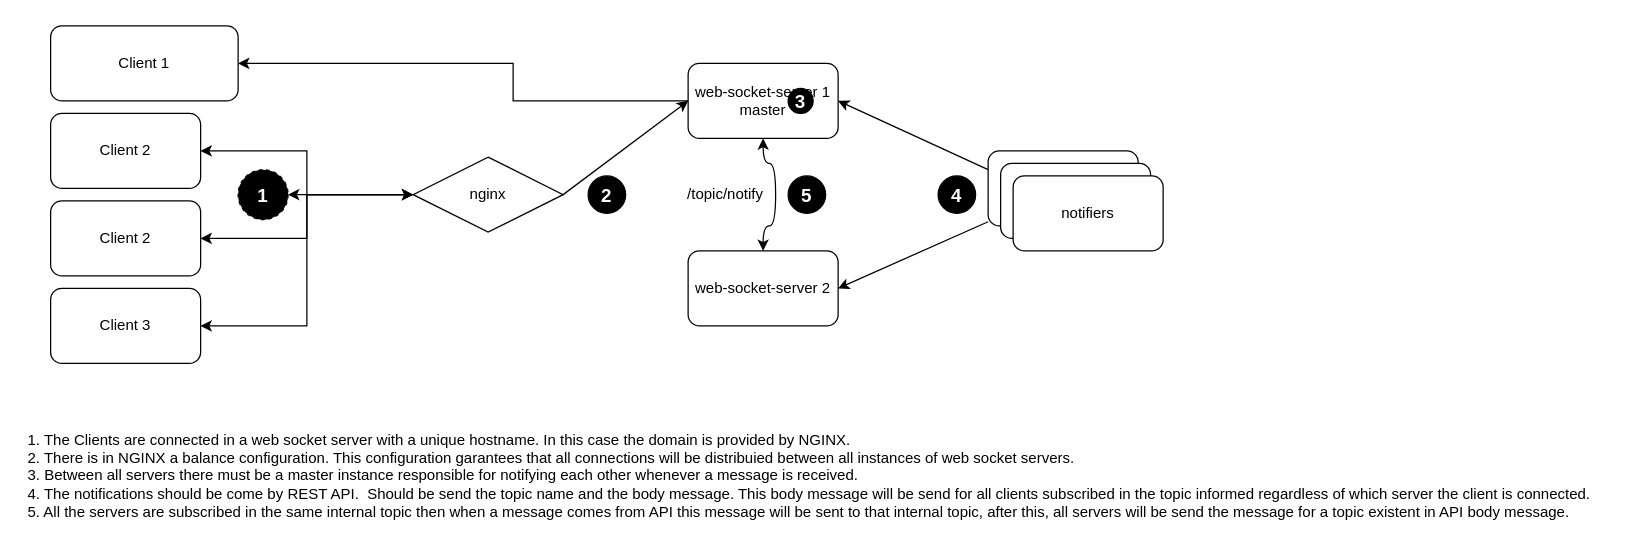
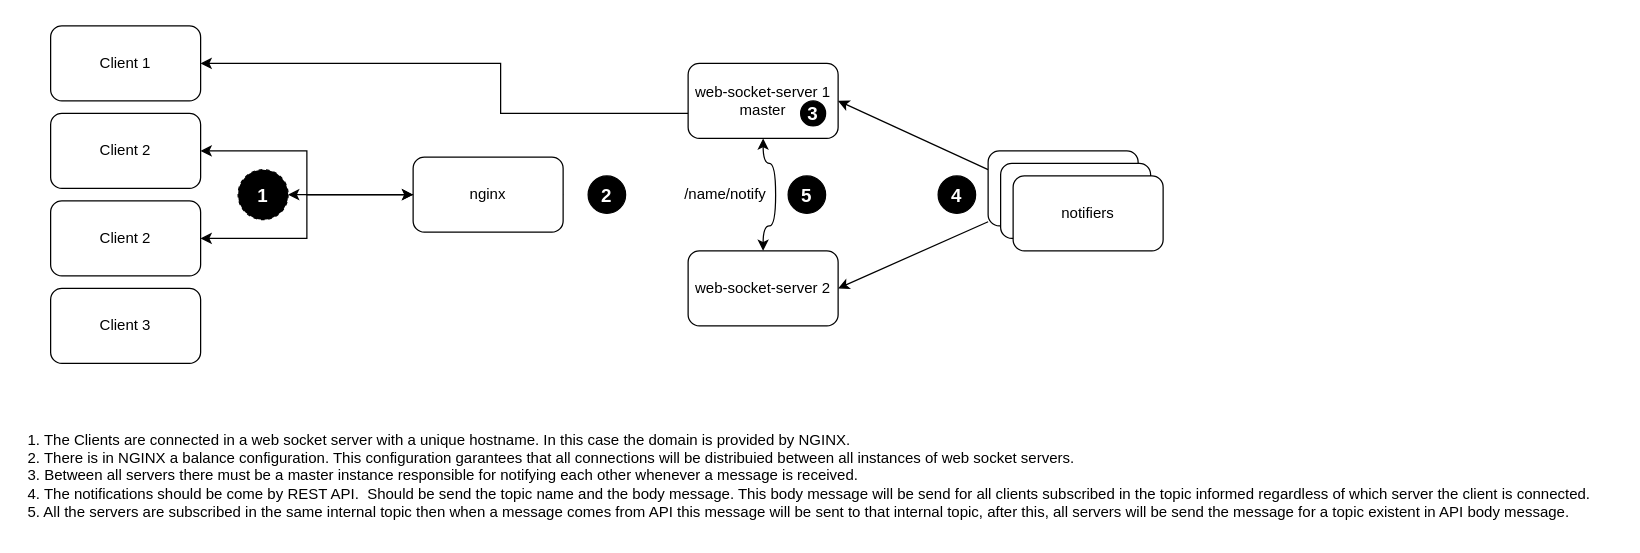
(144, 63) -> (126, 63)
(801, 101) -> (813, 113)
(622, 150) -> none
(488, 194) -> (488, 194)
(726, 194) -> (726, 194)
(301, 326) -> none
